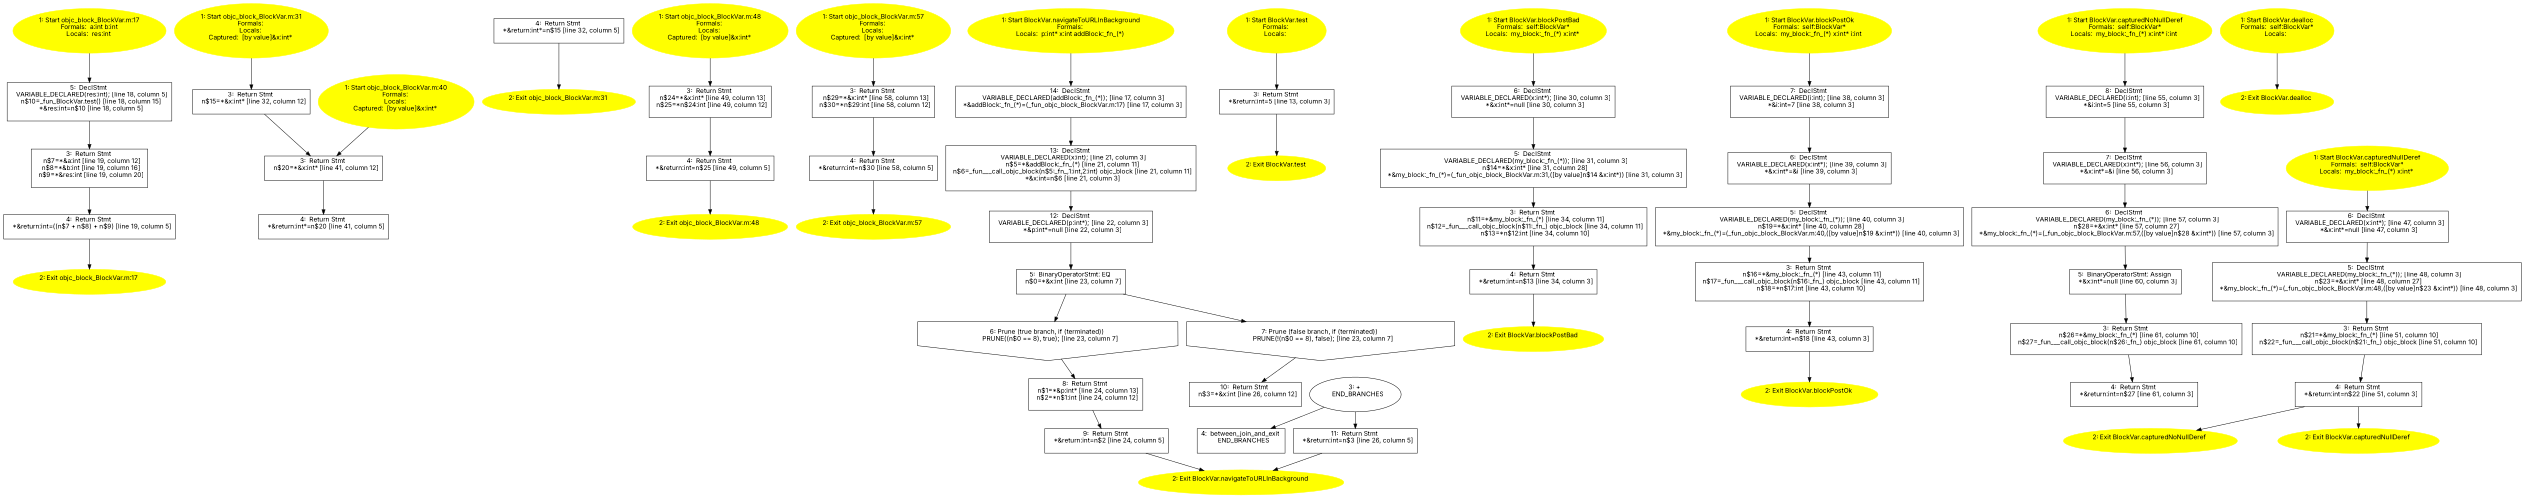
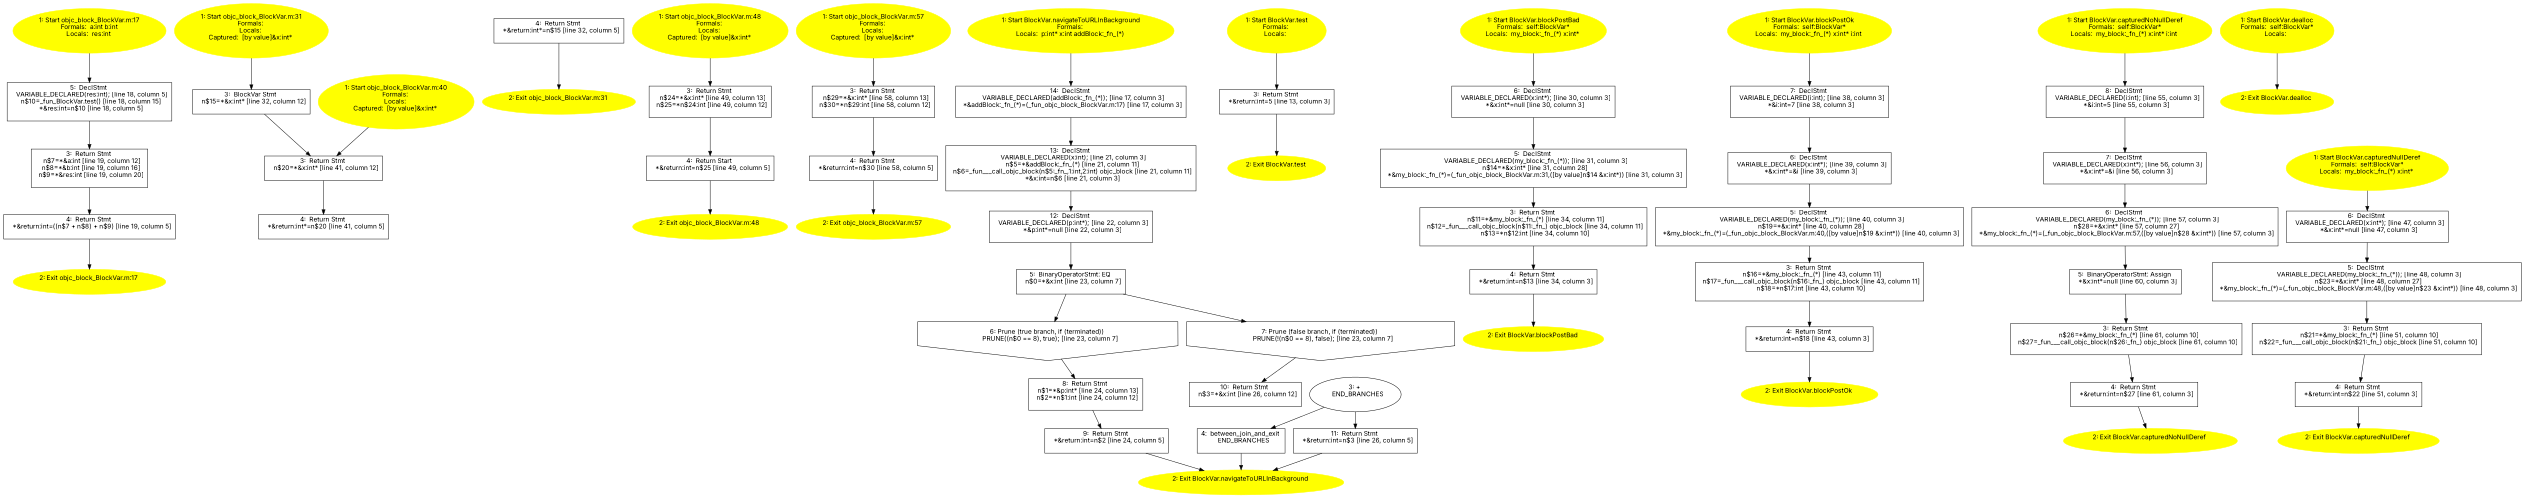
(251, 102) -> (251, 102)
(710, 168) -> (710, 168)
(2253, 418) -> (2141, 415)
none -> (1241, 459)
